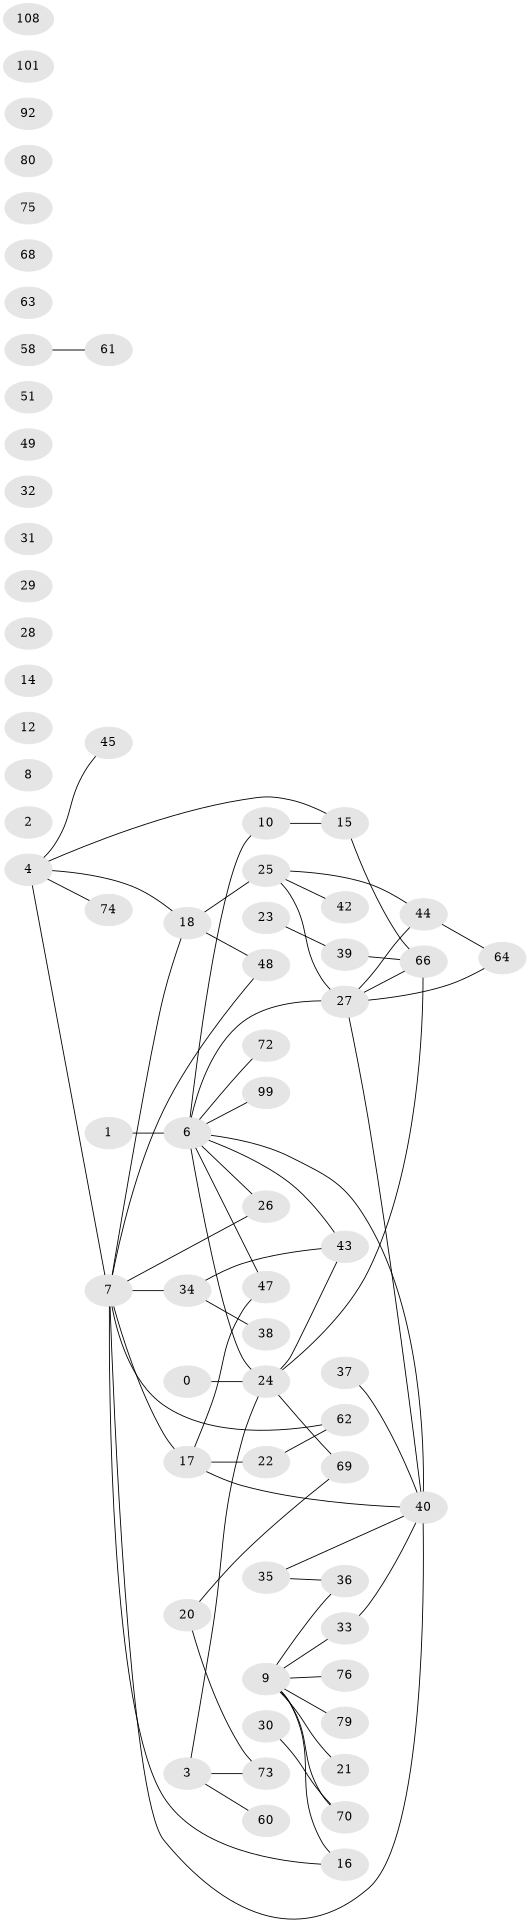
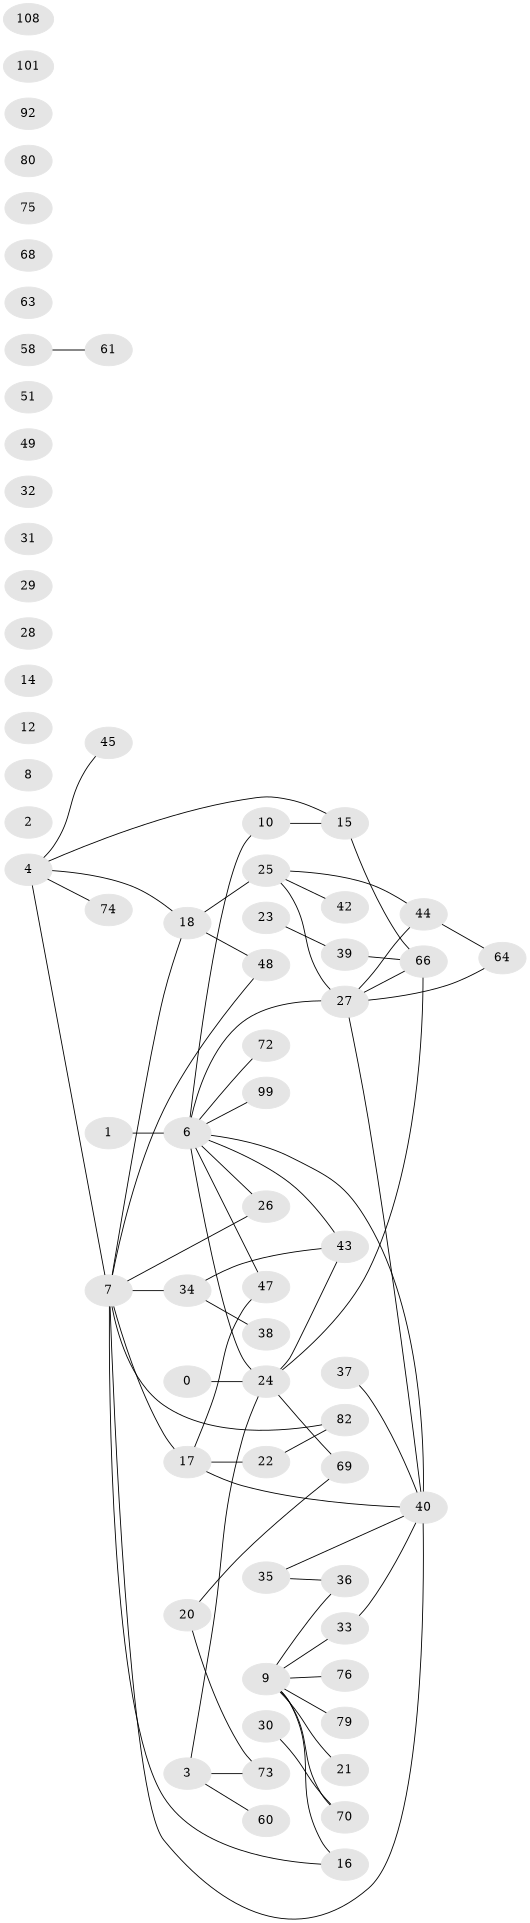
(345, 1420) -> (345, 1420)
